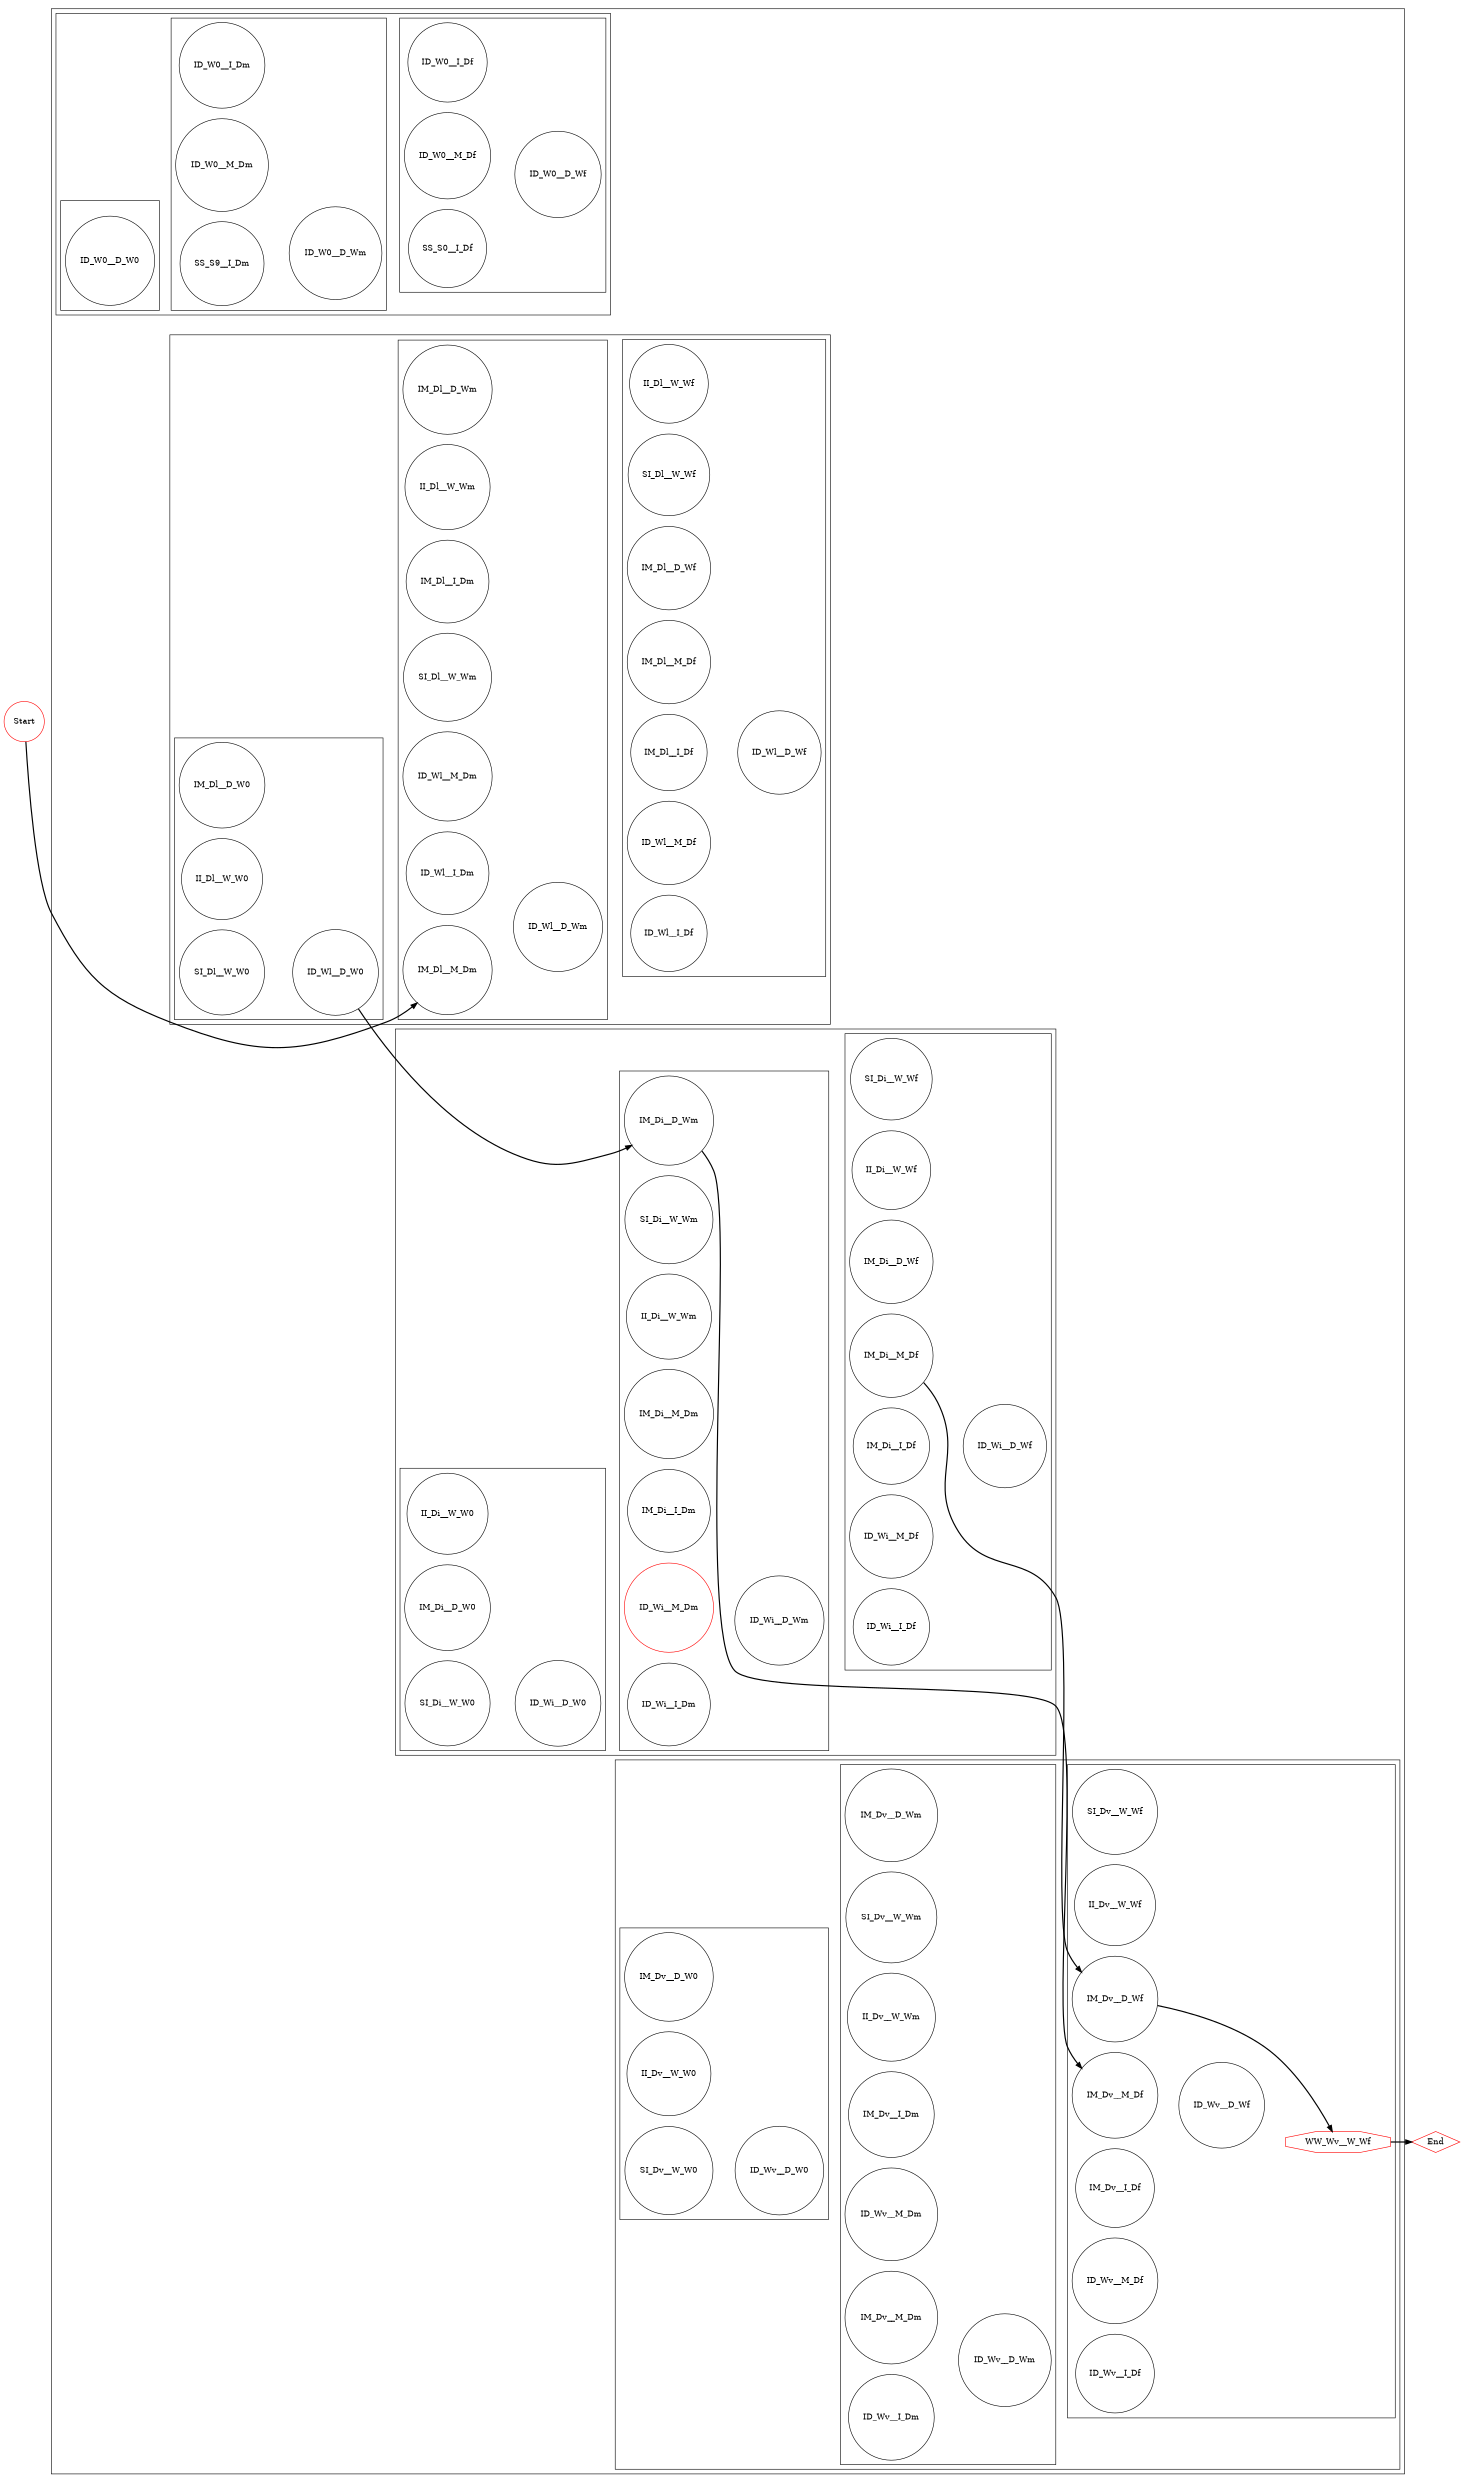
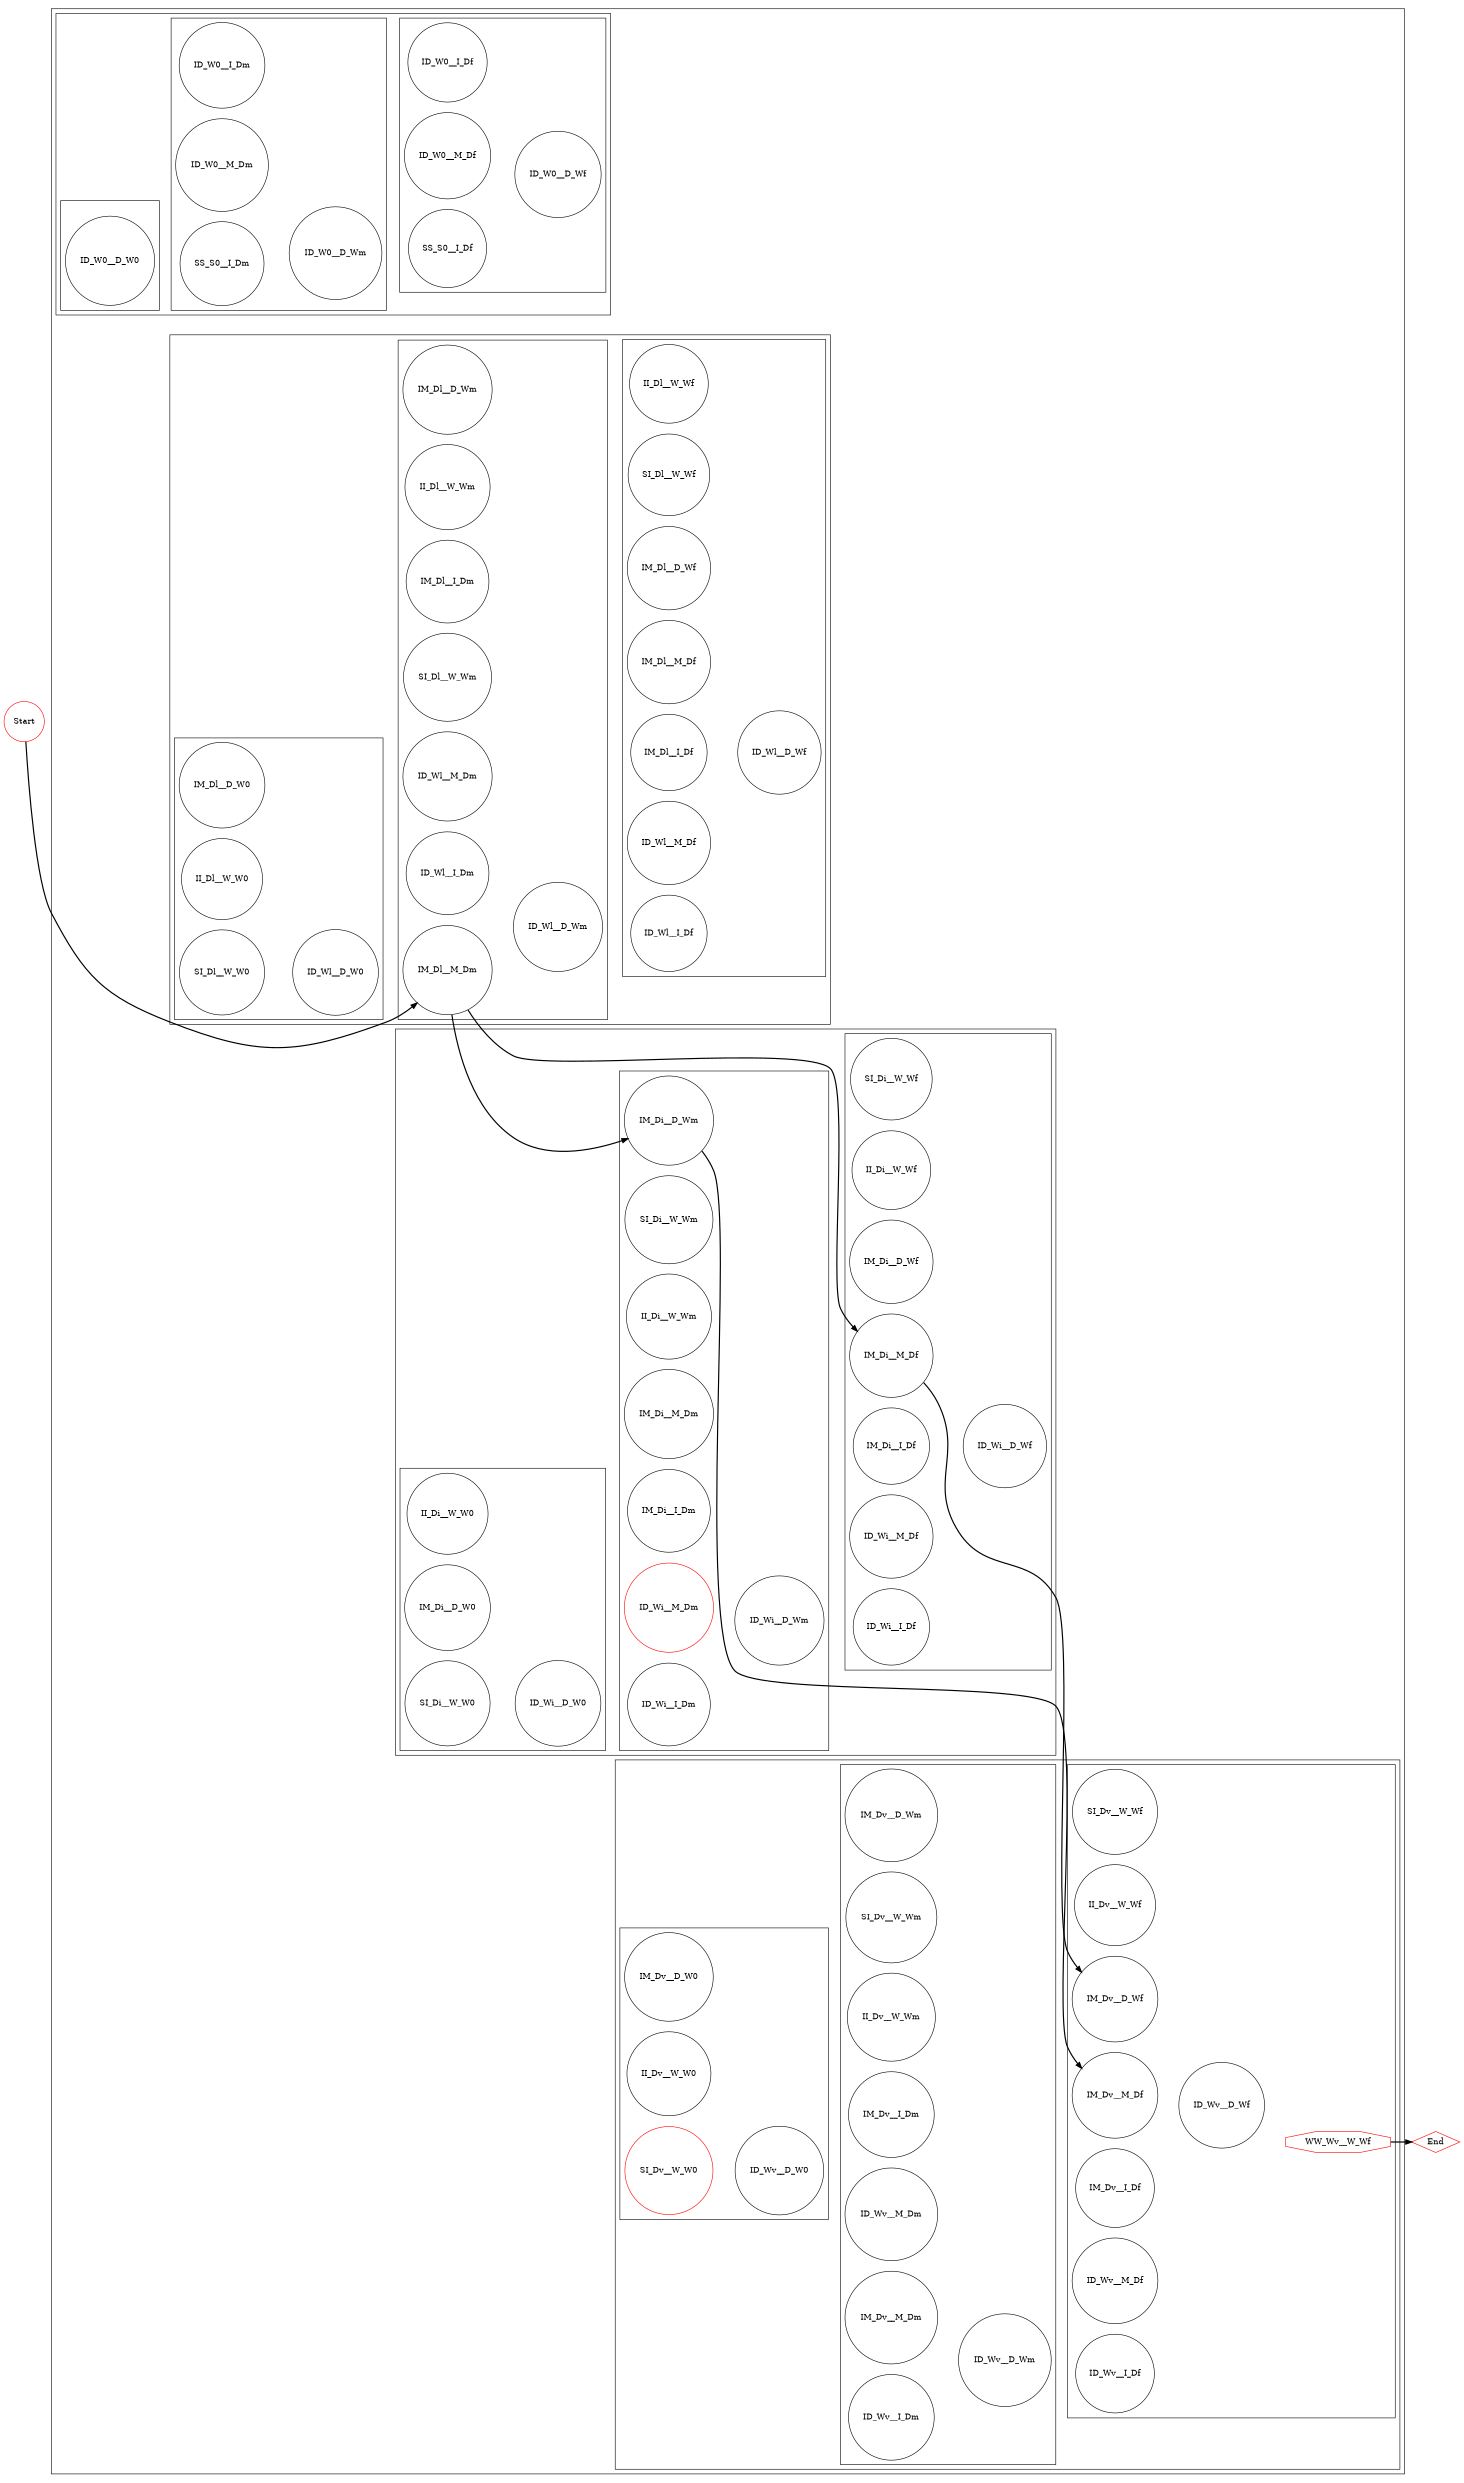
(222, 264) -> (222, 264)
none -> (772, 1058)
(471, 1130) -> (507, 1133)
(1259, 2044) -> none
(669, 2171) -> (669, 2171)
